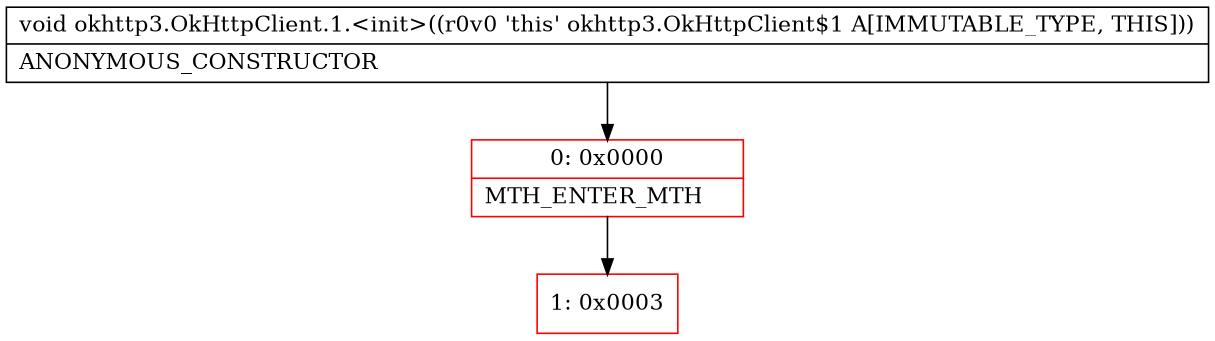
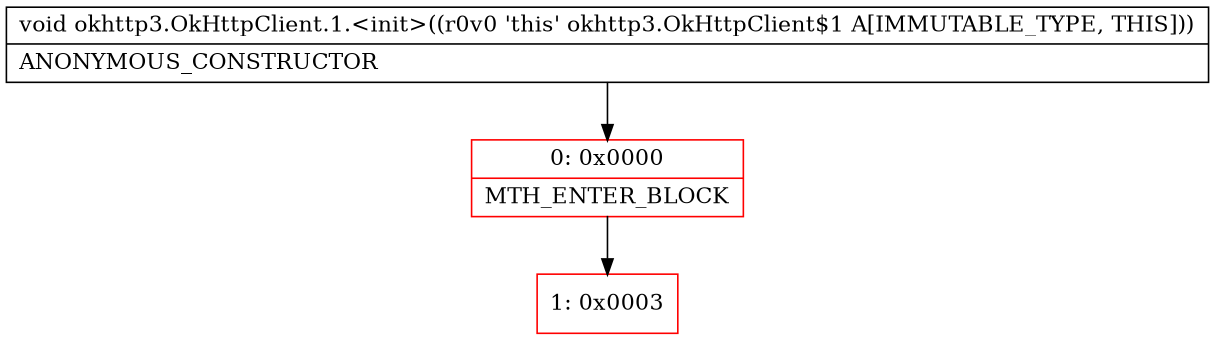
(594, 197) -> (607, 197)
